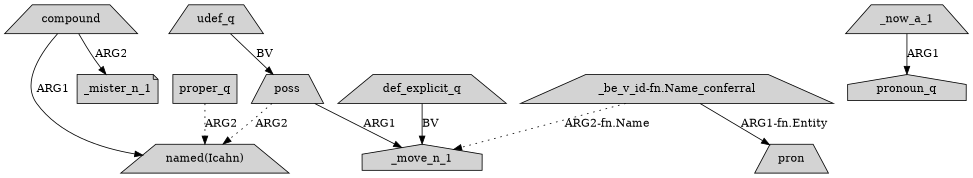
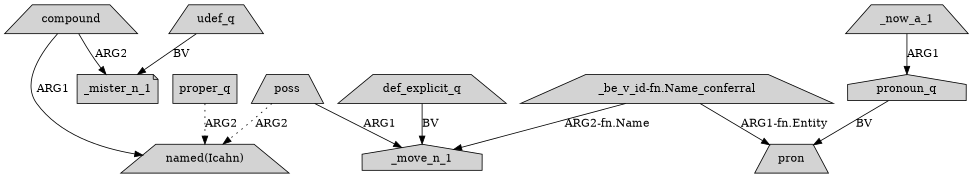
(249, 51) -> (170, 52)
none -> (854, 121)
(544, 125) -> (544, 125)
